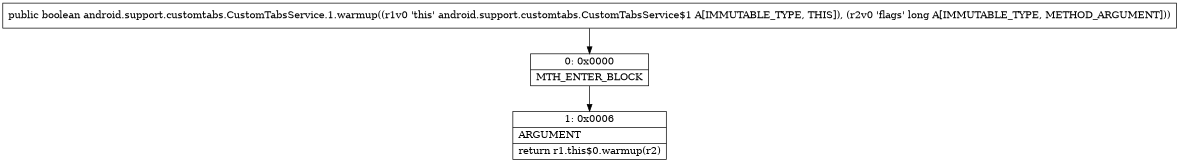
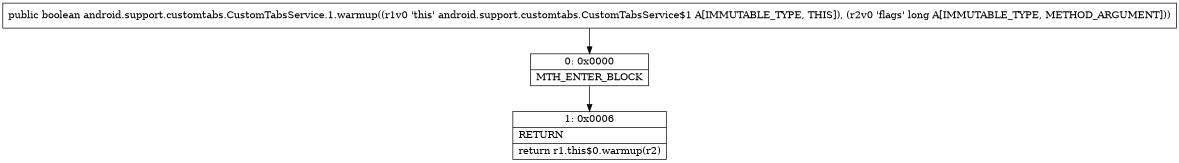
(550, 135) -> (541, 135)
